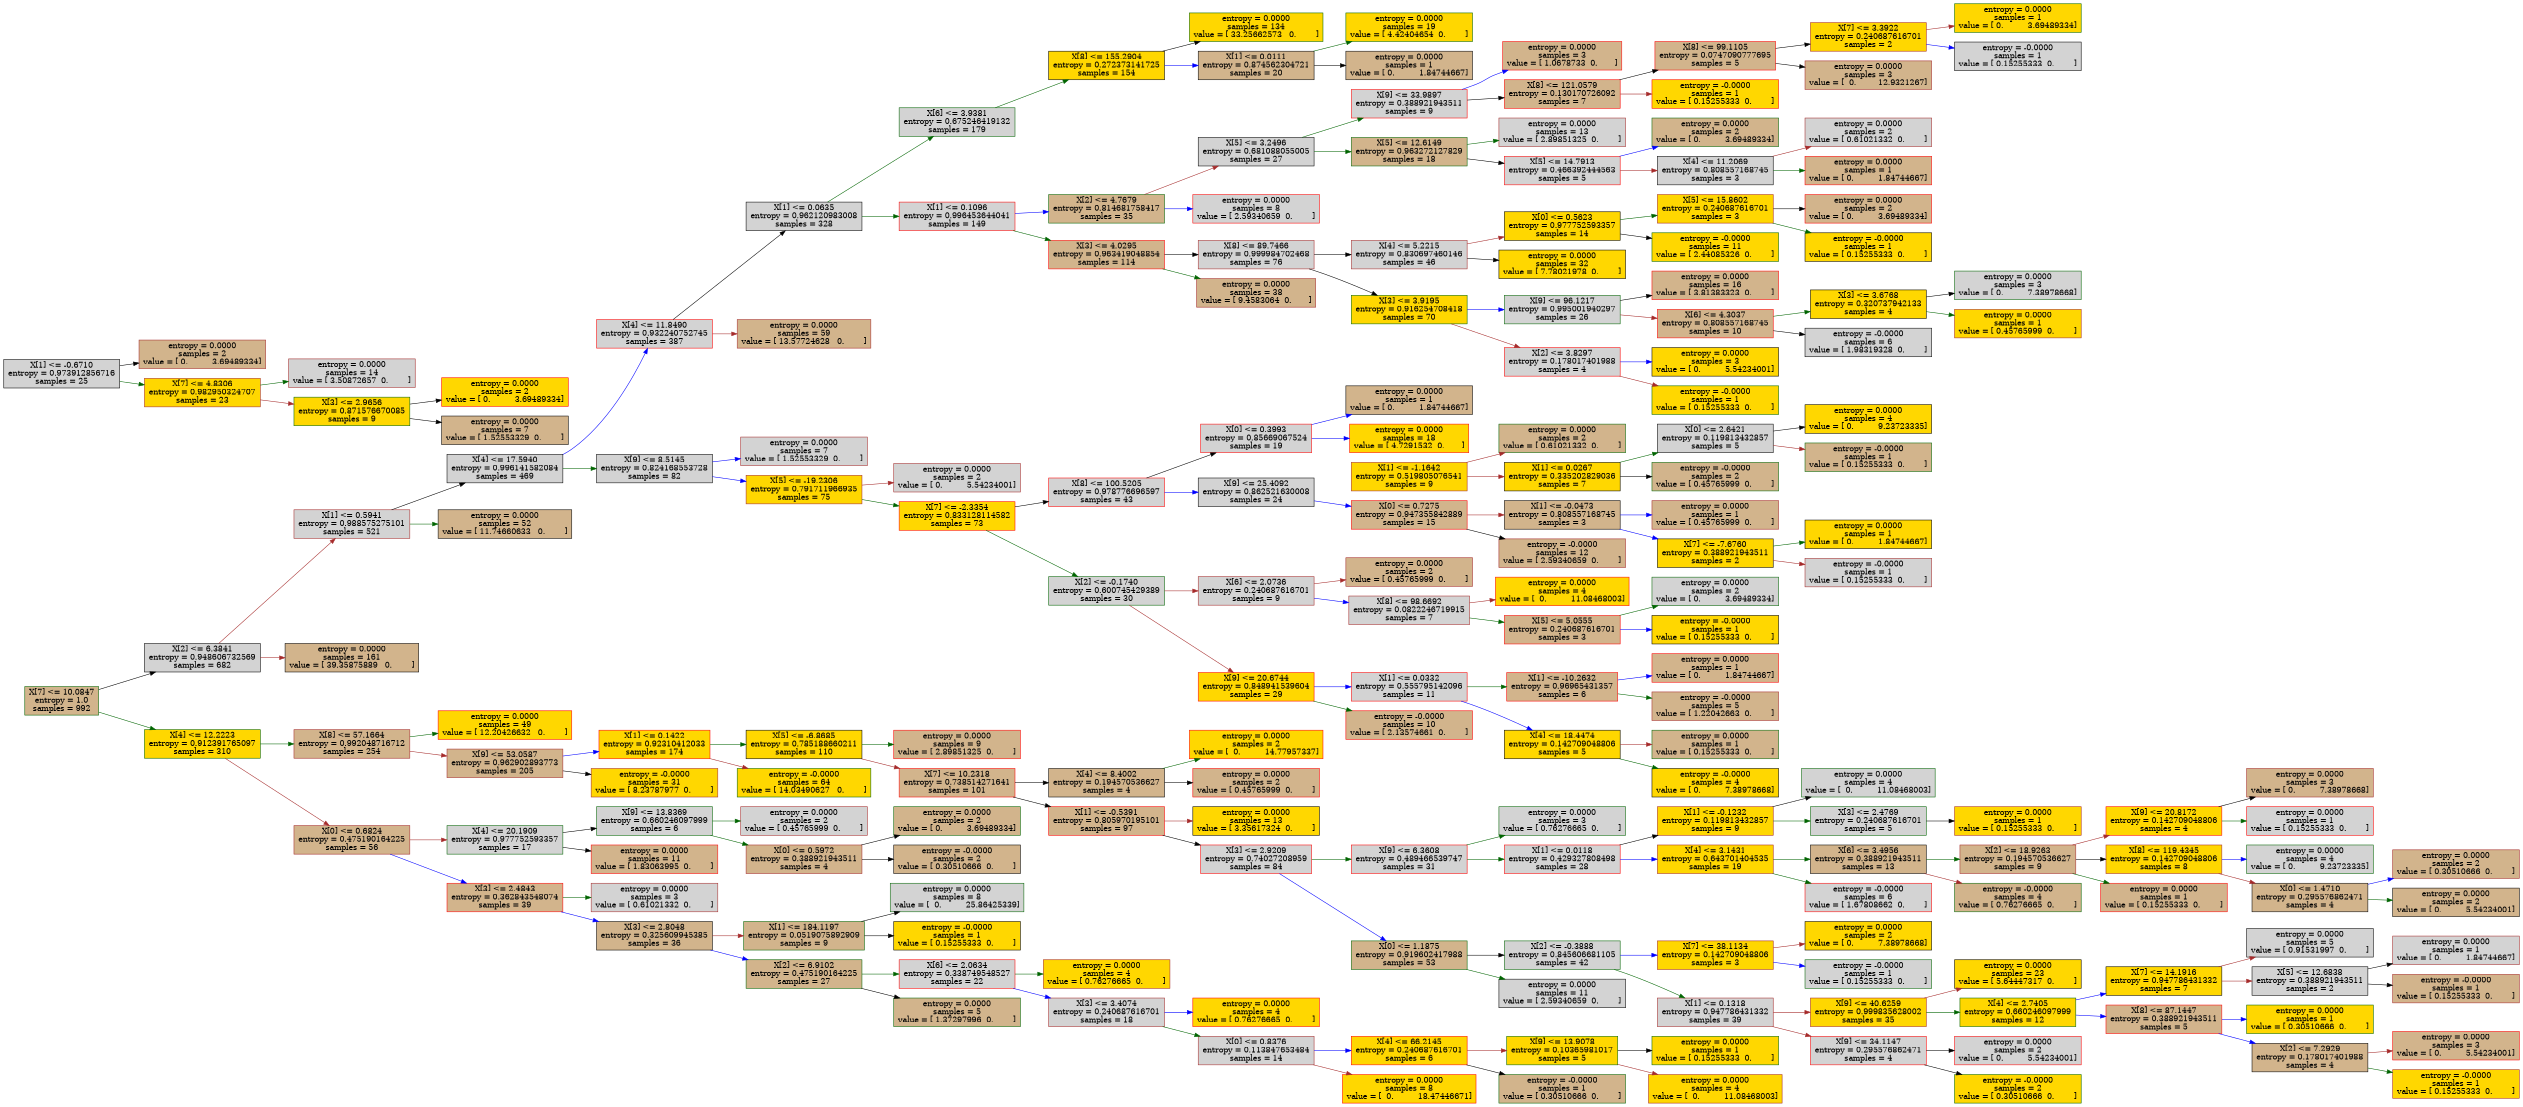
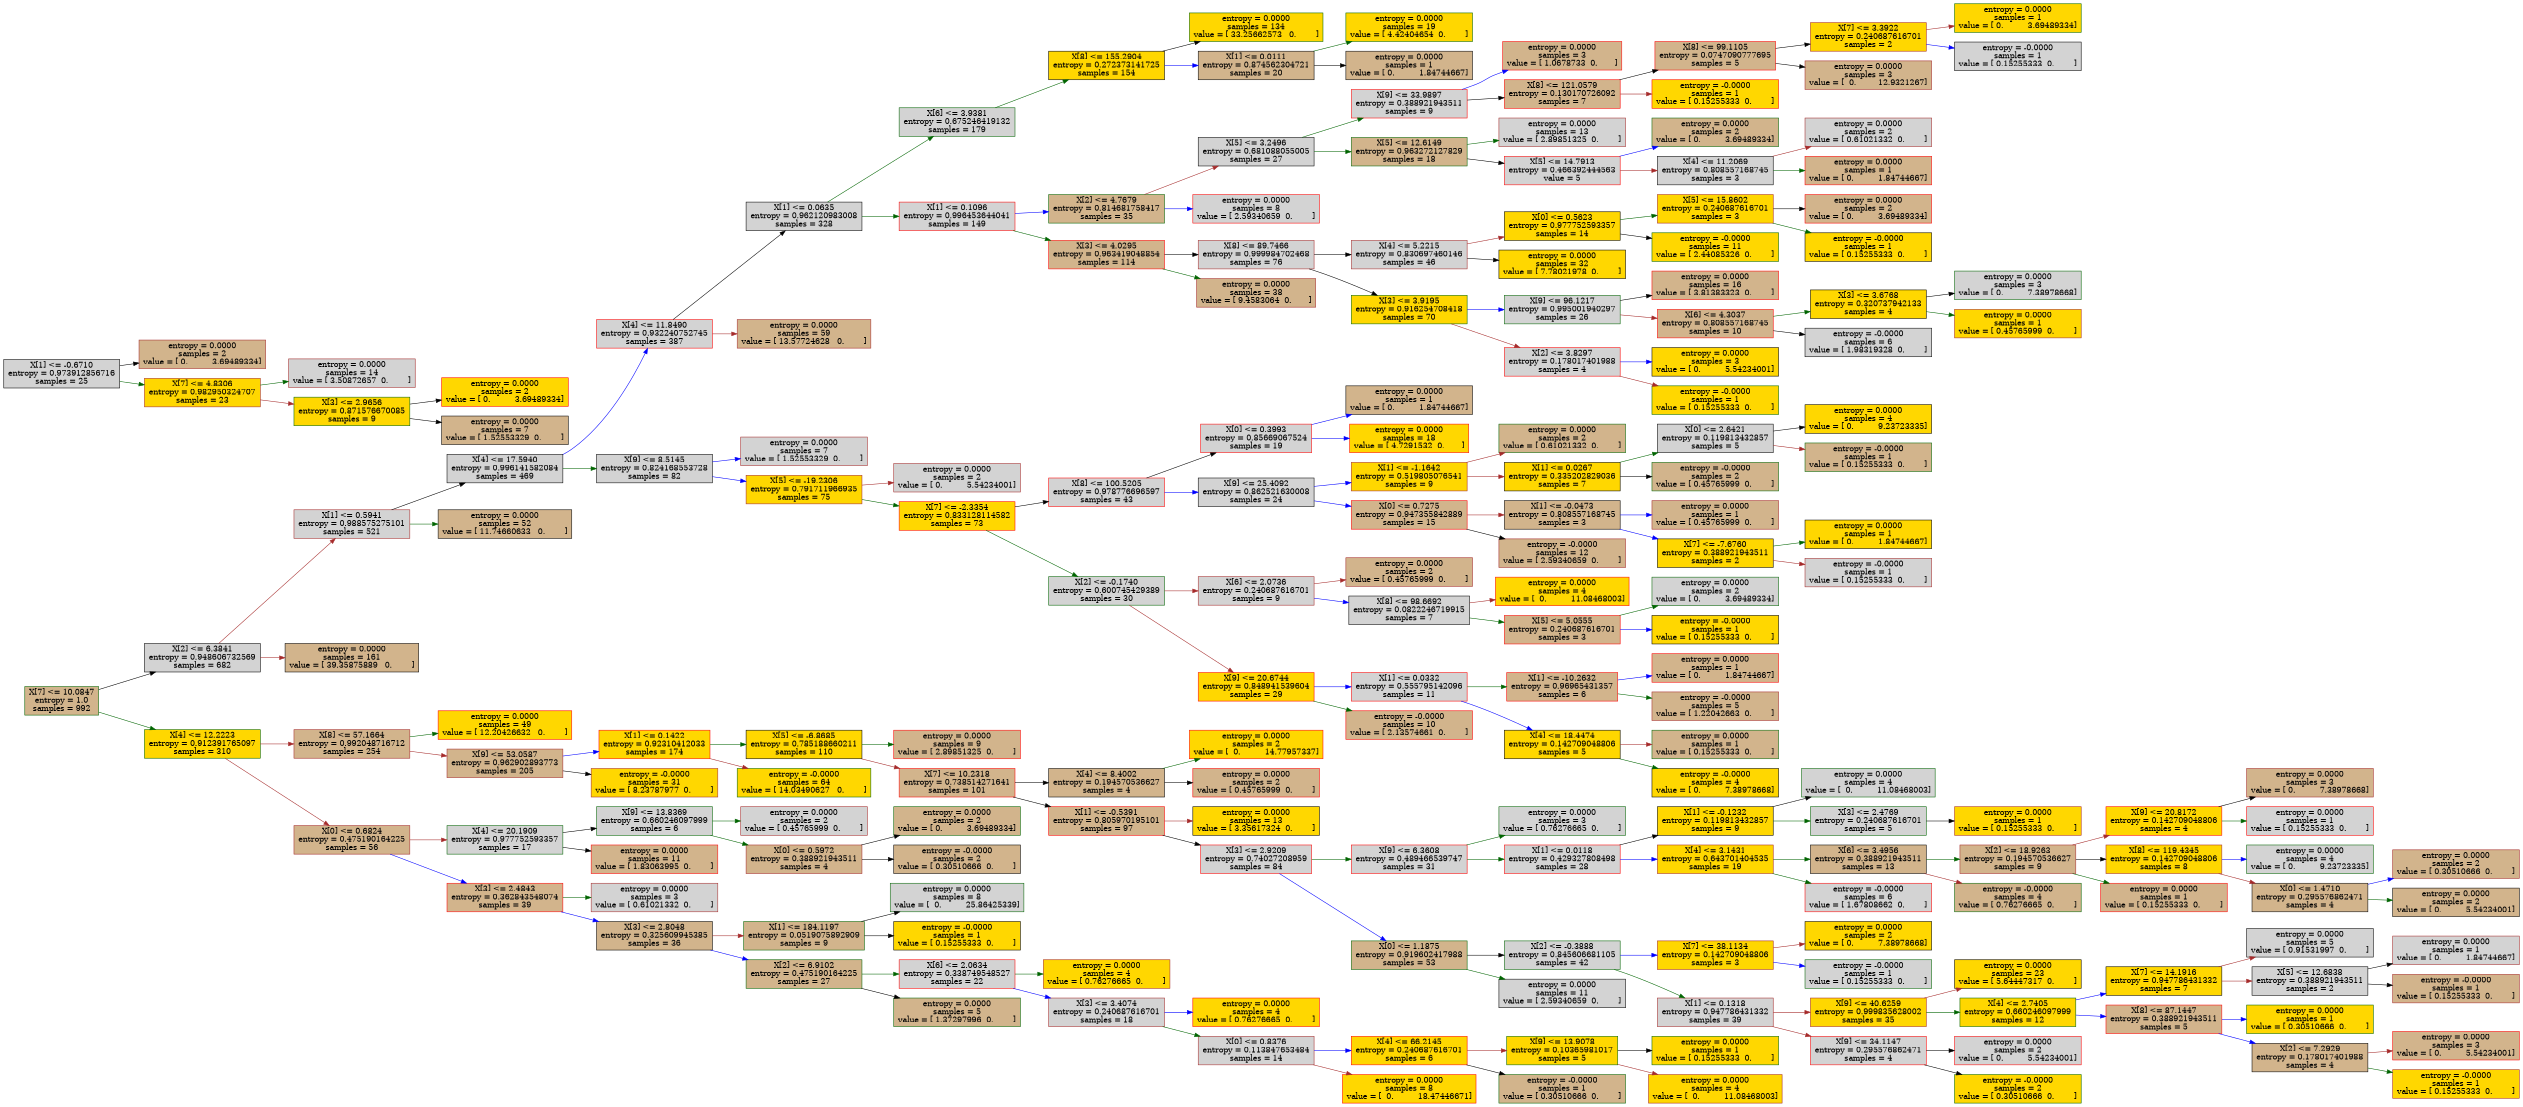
(1562, 171) -> (1562, 171)
none -> (1330, 485)
(1409, 610) -> (1409, 610)
(274, 744) -> (274, 744)
(1715, 821) -> (1715, 821)
